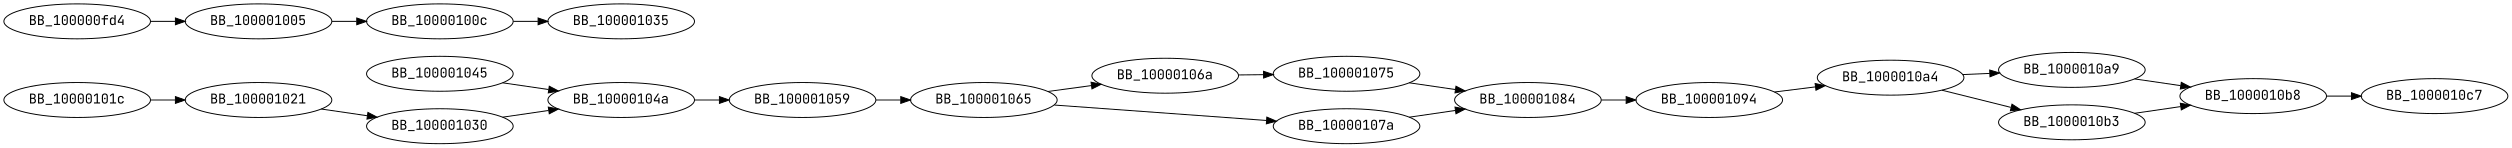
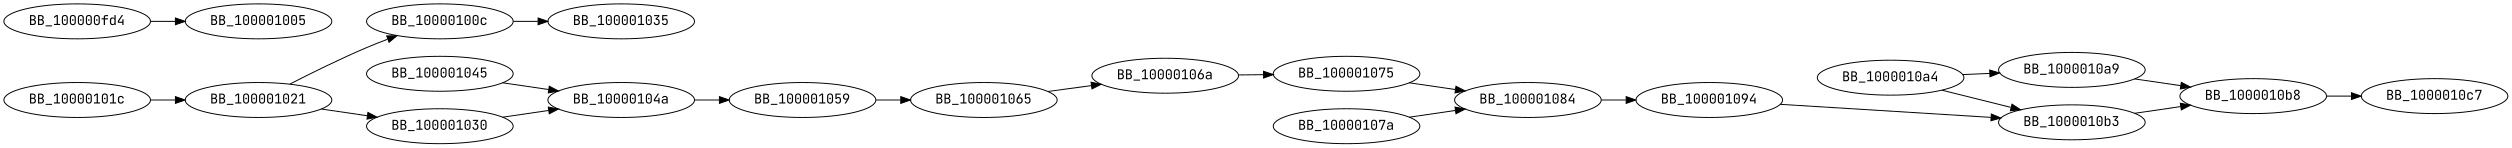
(344, 21) -> (338, 60)
(1795, 89) -> (1886, 111)
(1160, 113) -> none
